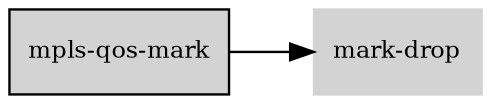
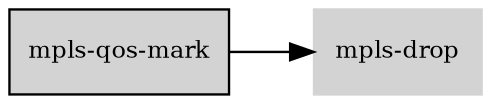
(398, 52) -> (398, 52)
